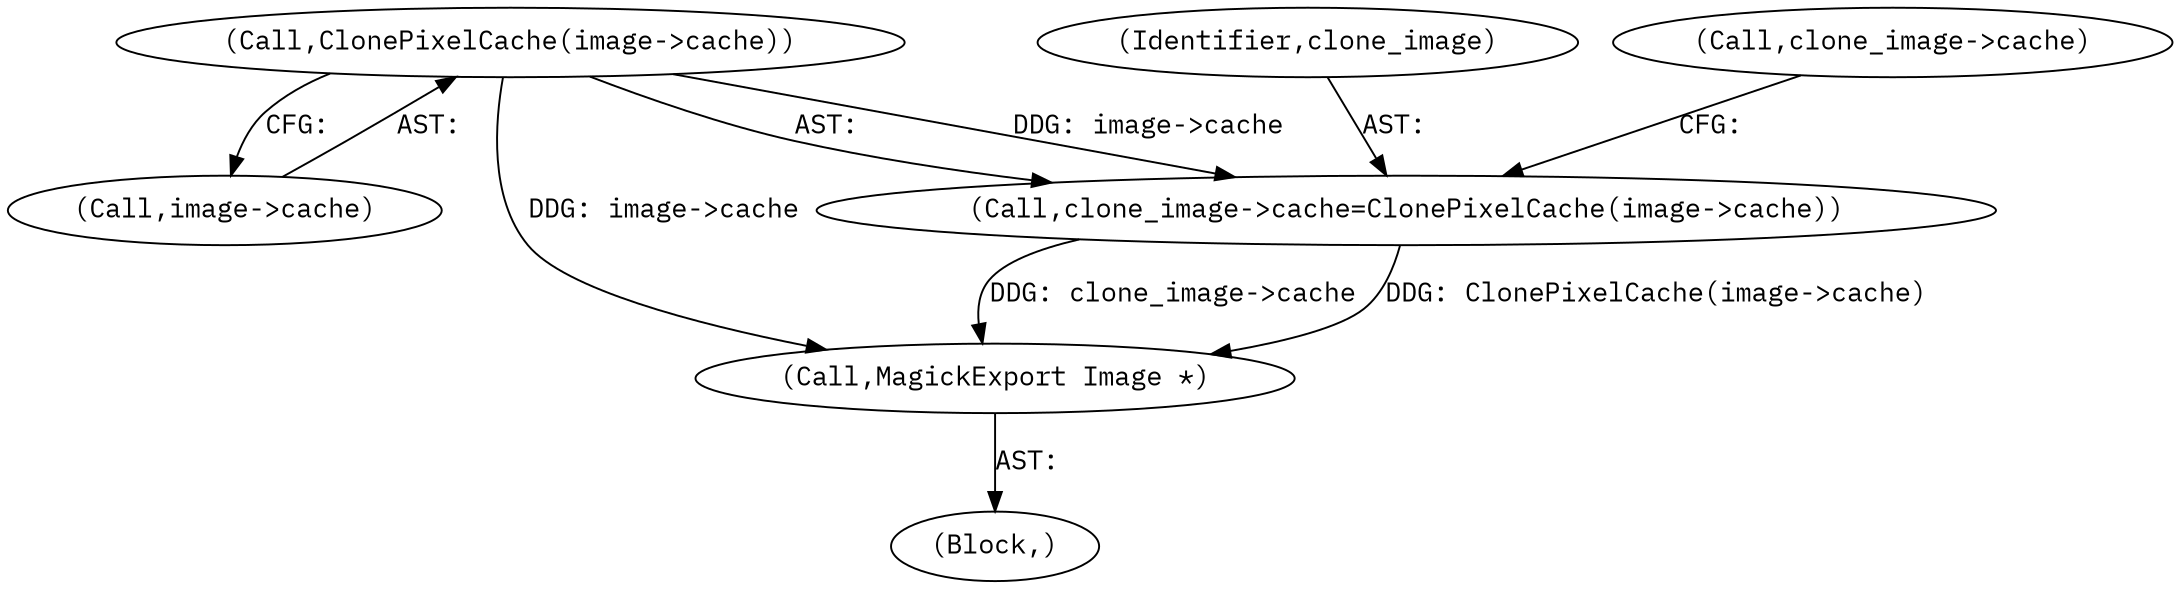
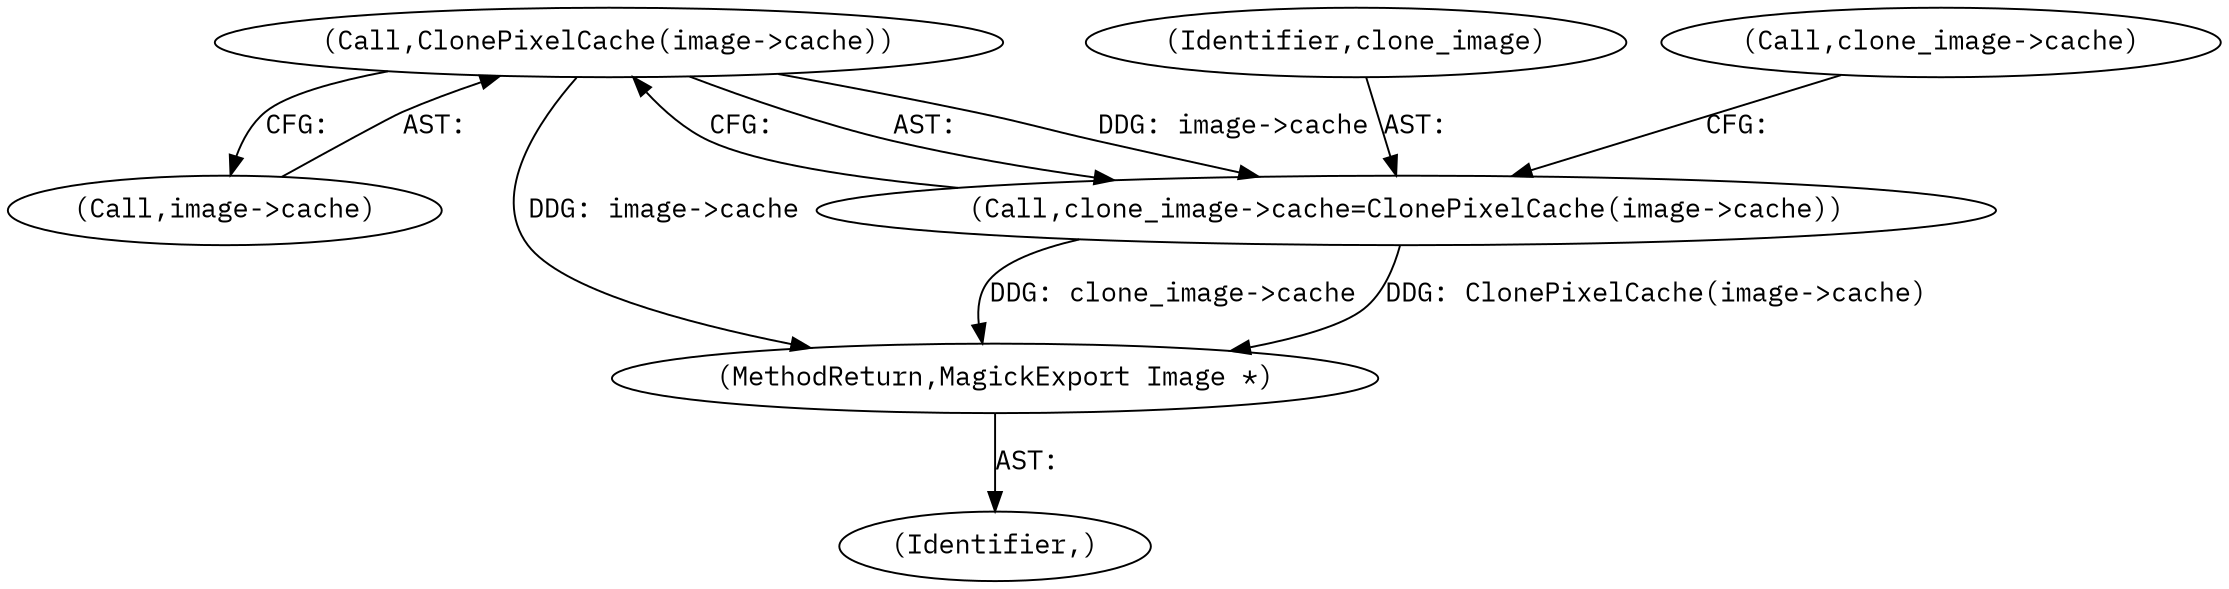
none -> (793, 165)
(995, 378) -> (995, 378)
(995, 546) -> (995, 546)
